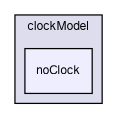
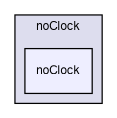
(59, 27) -> (59, 27)
